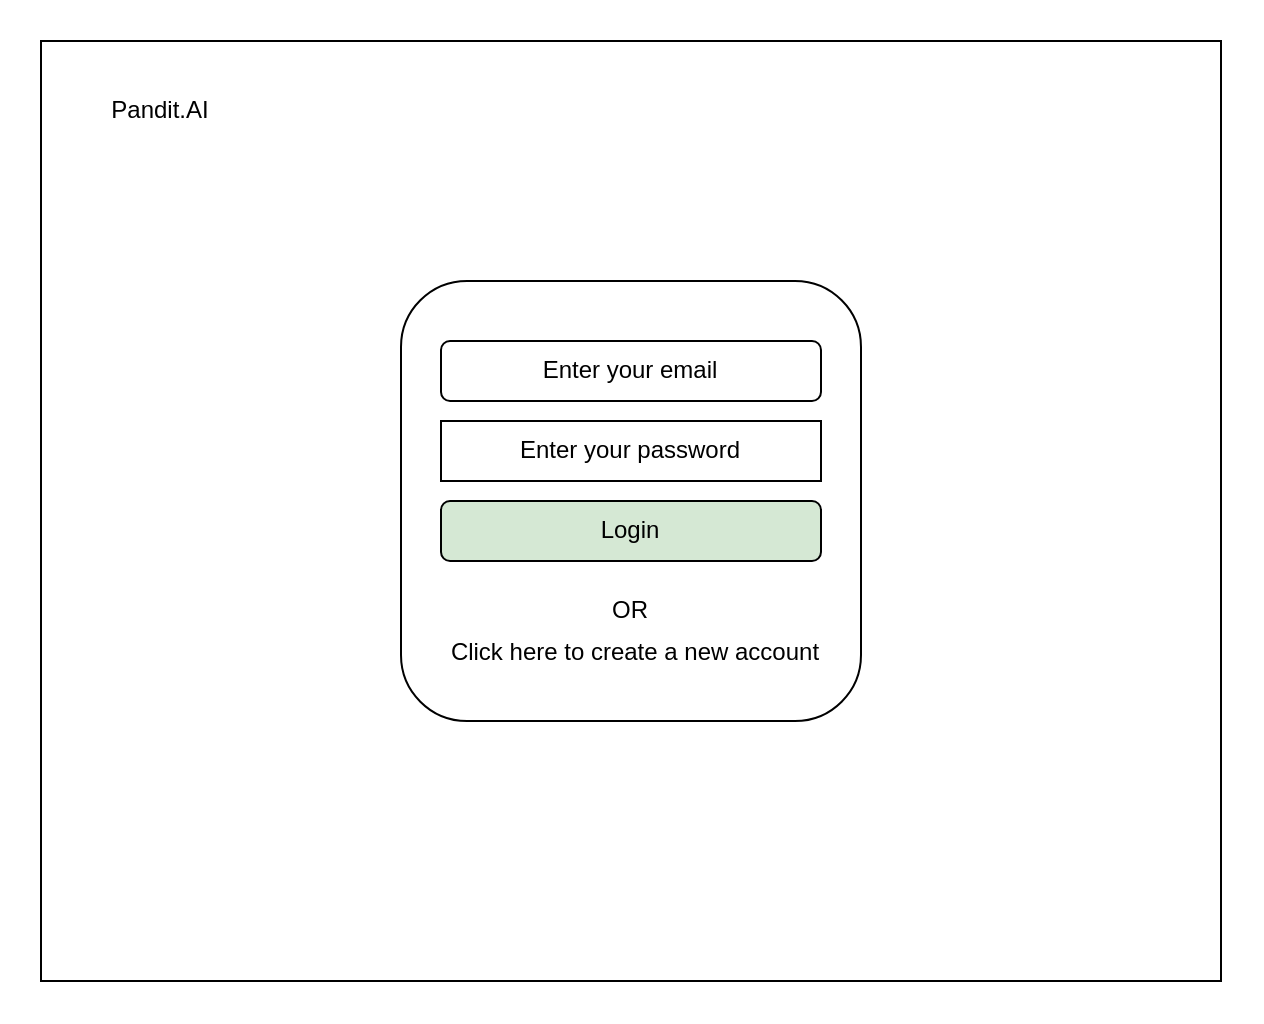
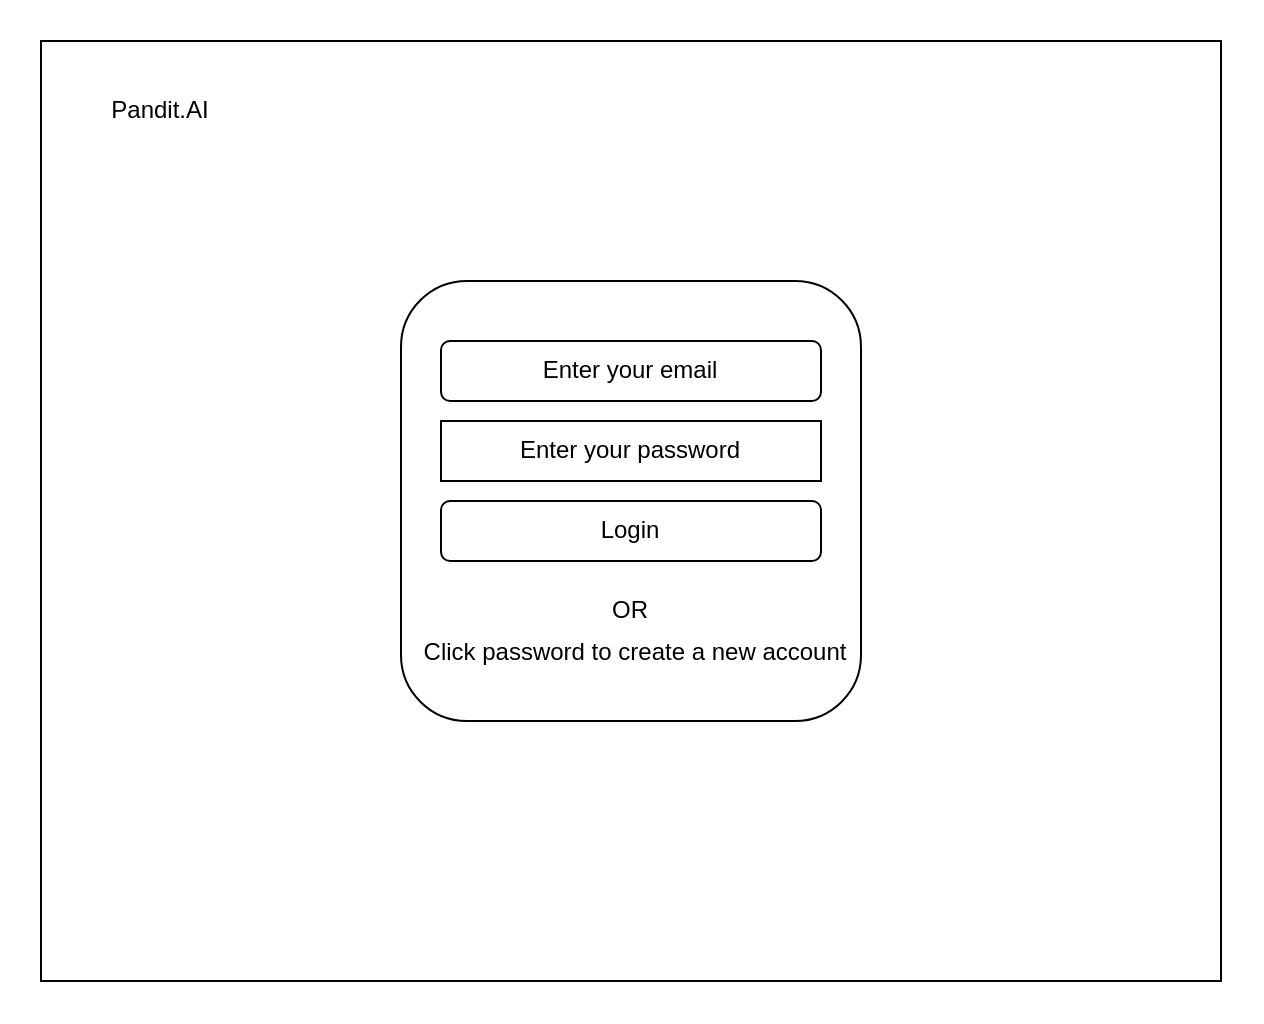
(631, 531) -> (631, 531)
(636, 653) -> (636, 653)
